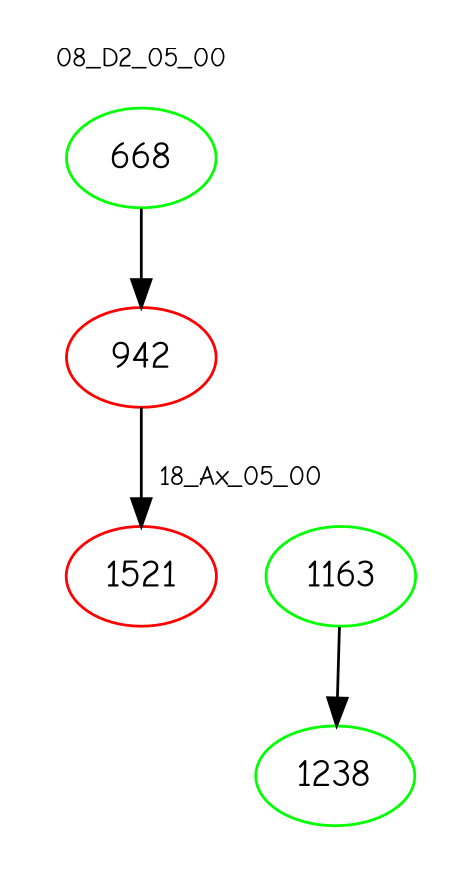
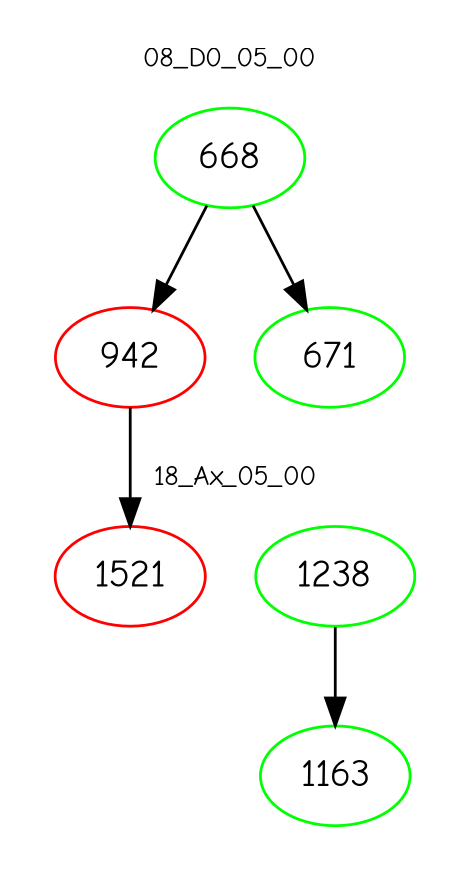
(141, 60) -> (230, 60)
none -> (330, 357)
(338, 662) -> (335, 662)
